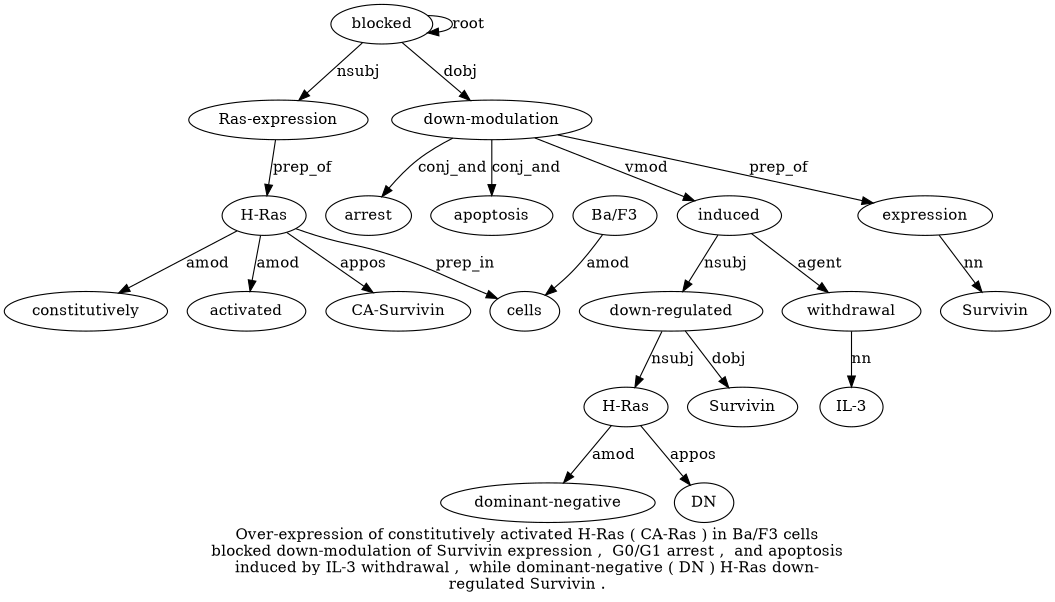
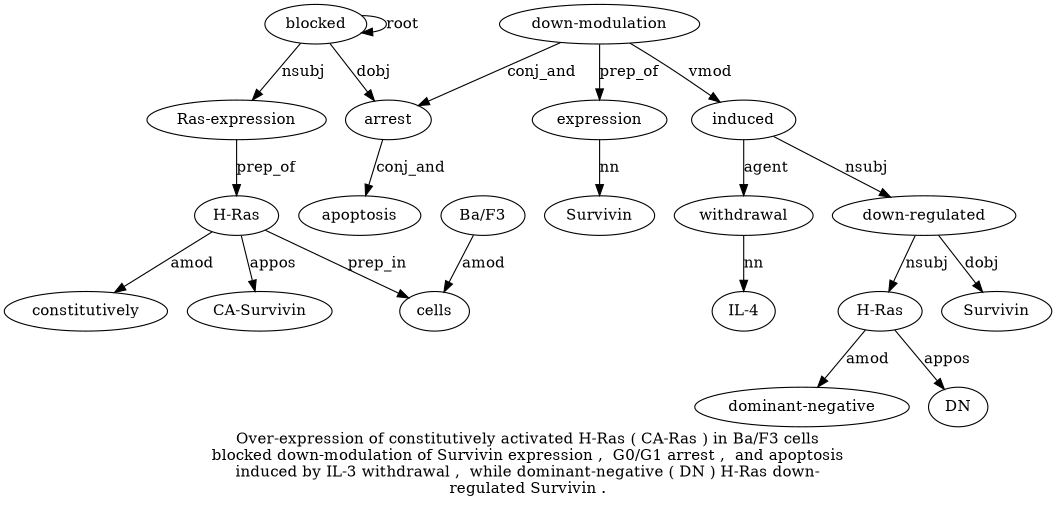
(432, 68) -> (349, 68)
(492, 162) -> (376, 162)
(246, 311) -> none
(851, 407) -> (744, 311)
